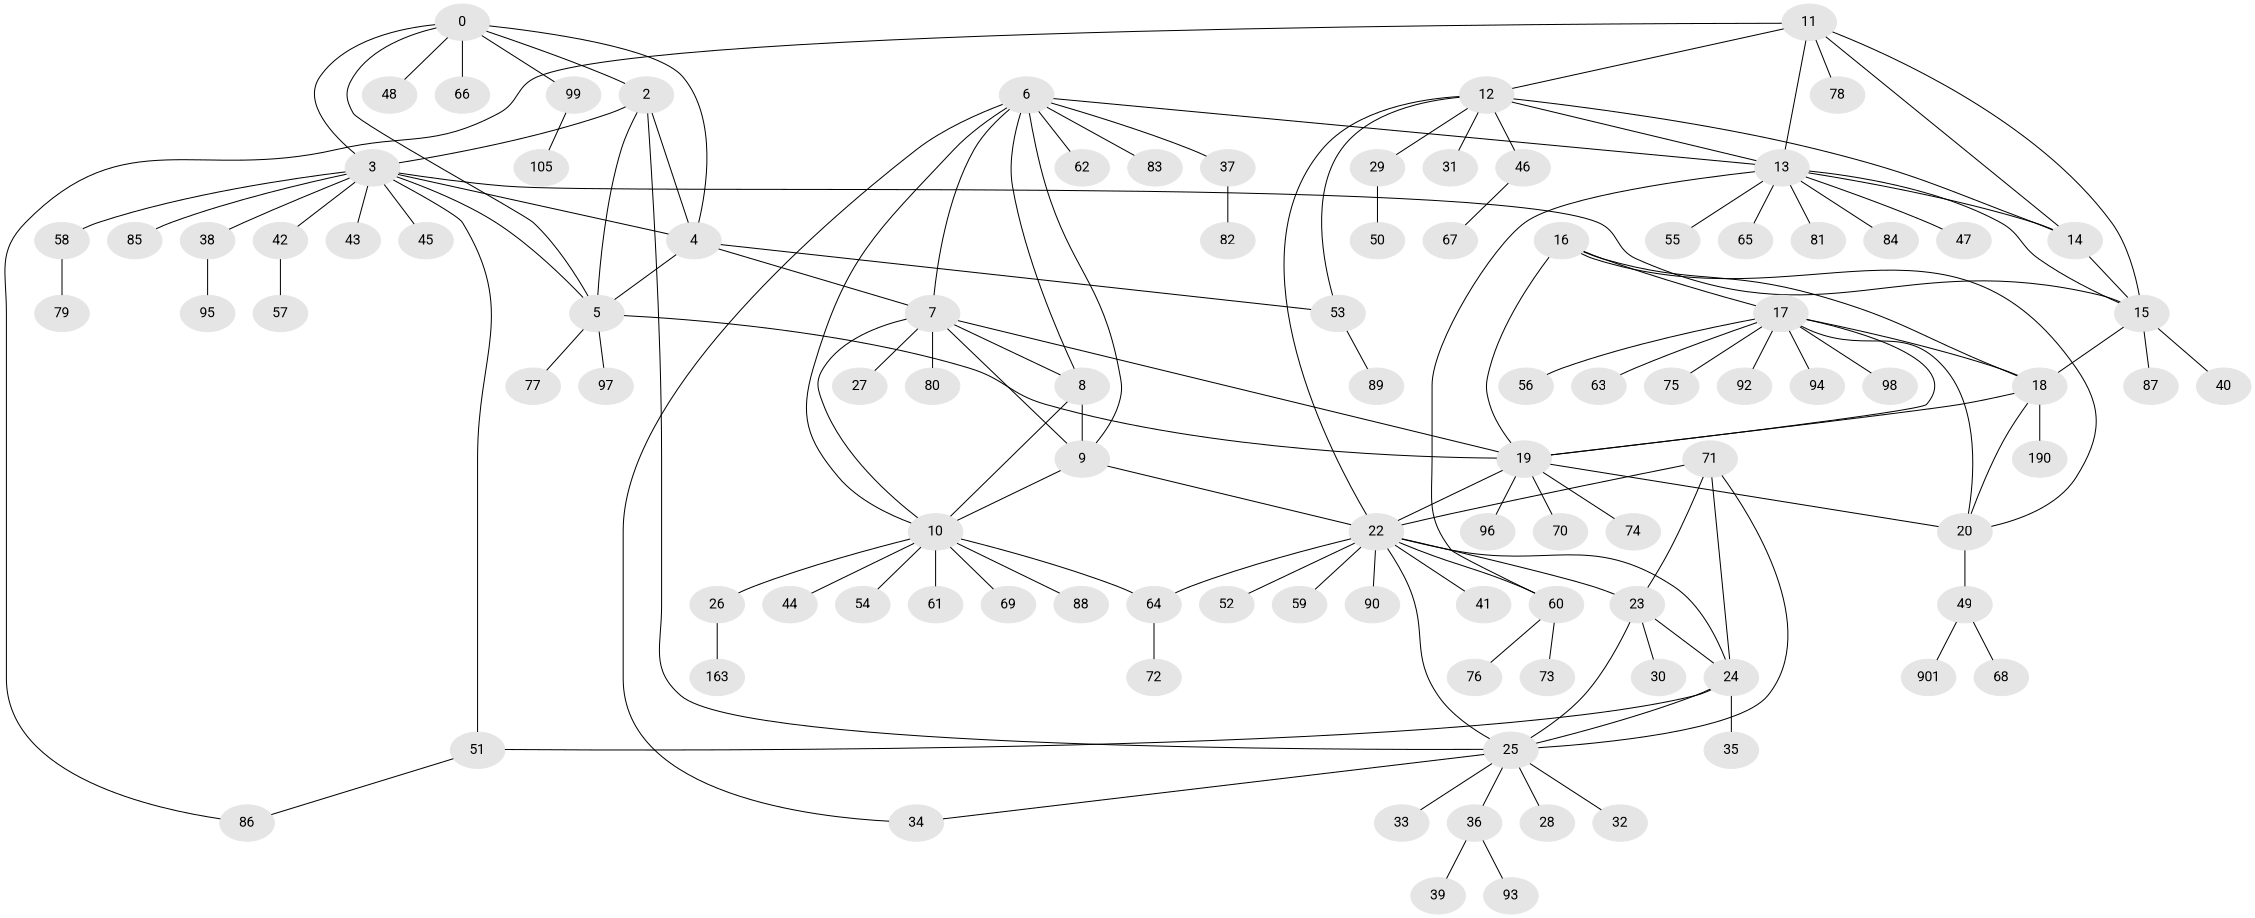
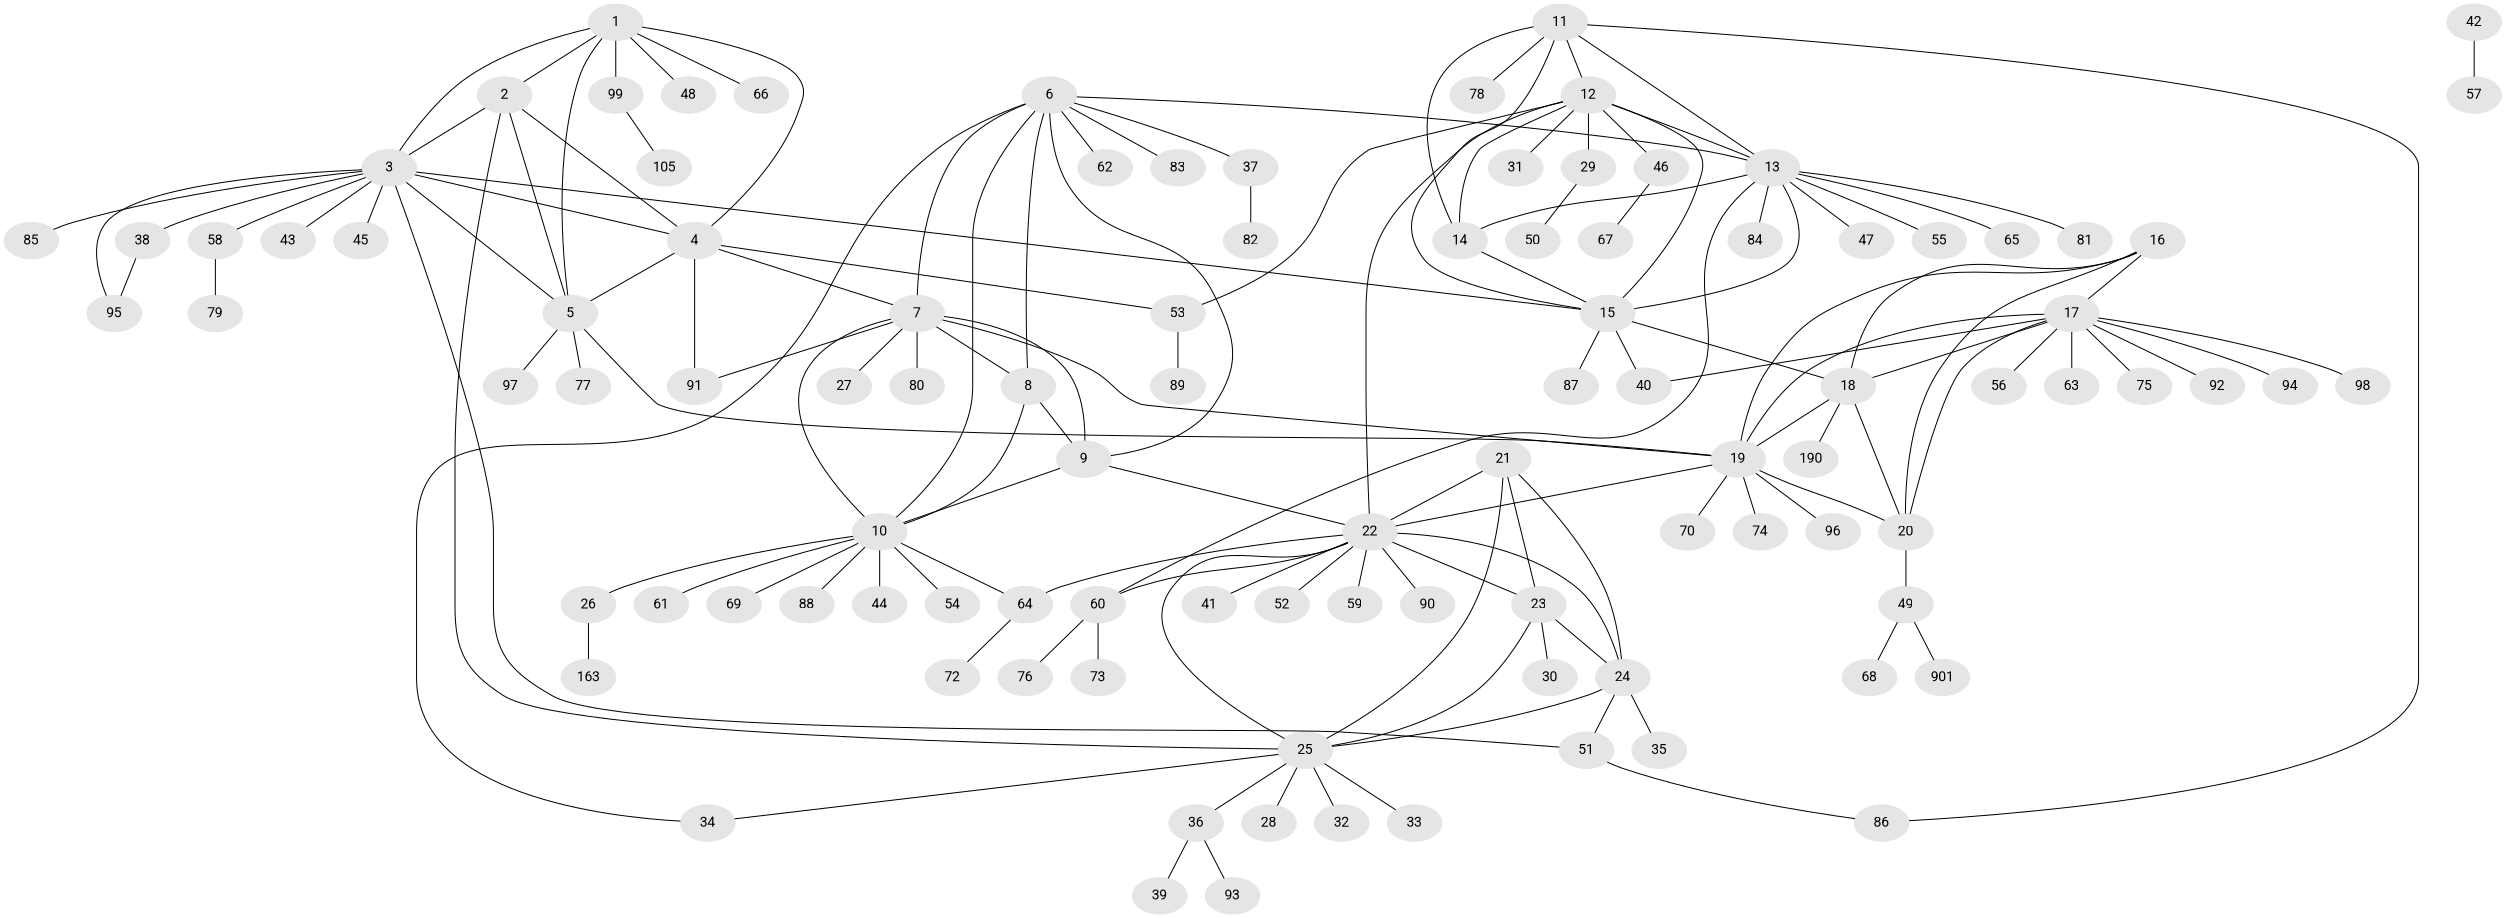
(462, 22) -> (616, 22)
none -> (1702, 173)
(326, 204) -> (192, 188)
none -> (1877, 347)
none -> (695, 386)
(1710, 459) -> (1504, 459)
